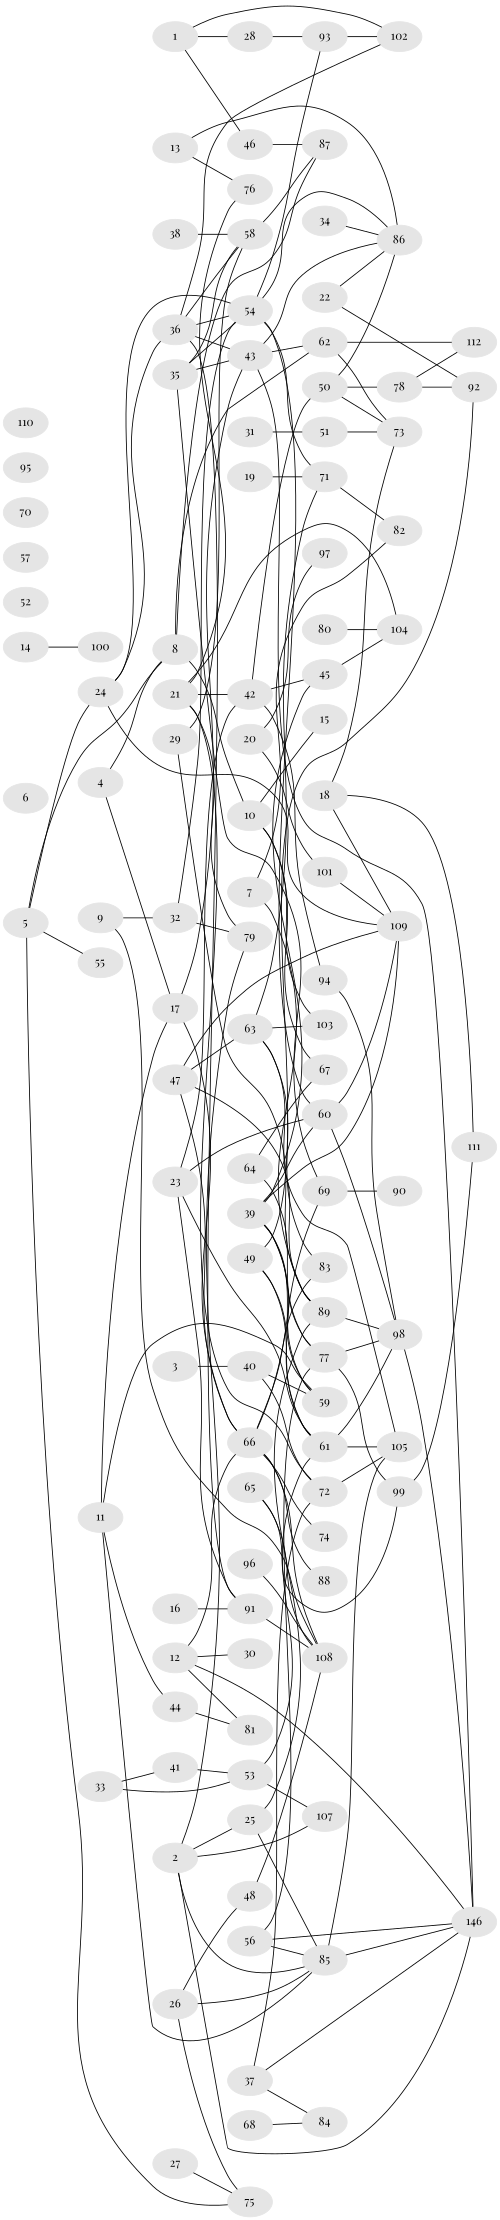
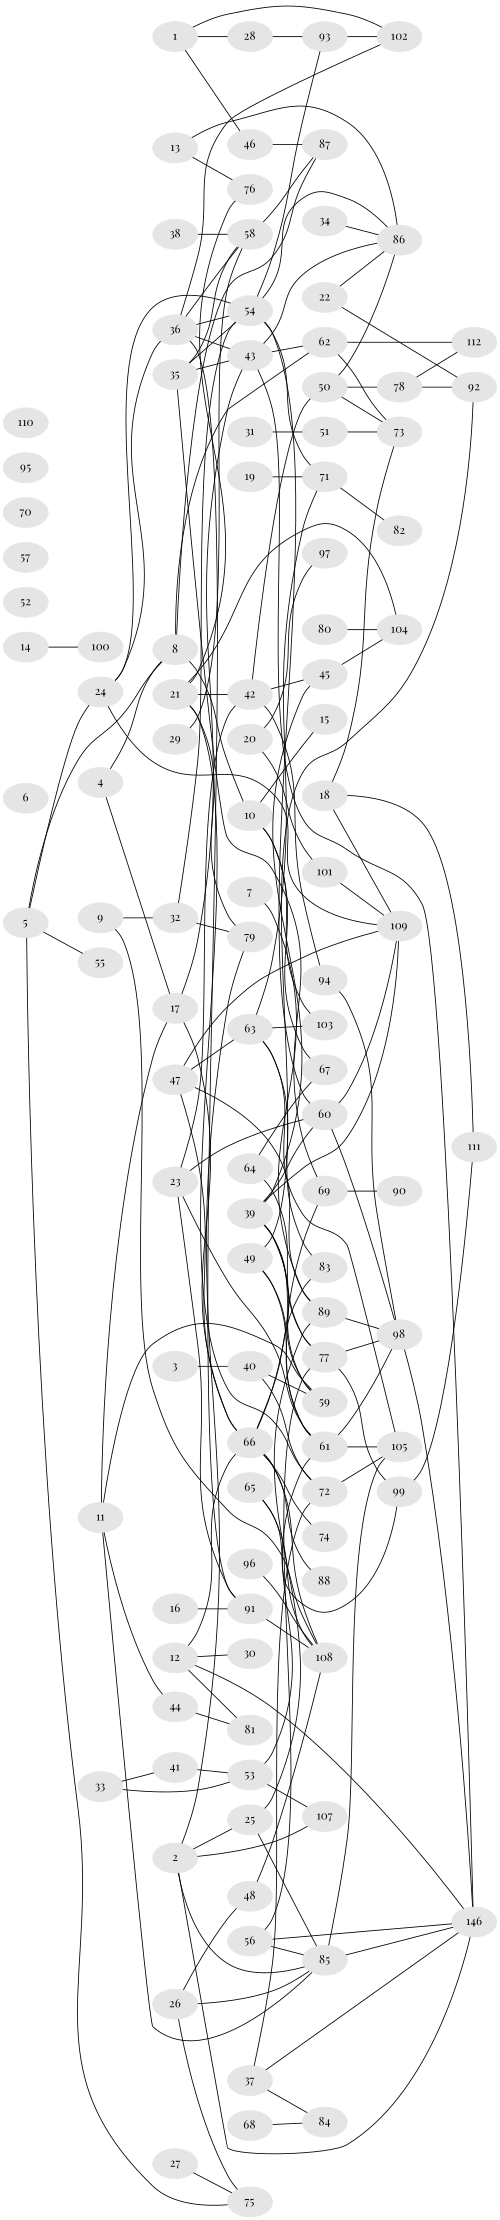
(298, 616) -> none
(227, 1051) -> none
